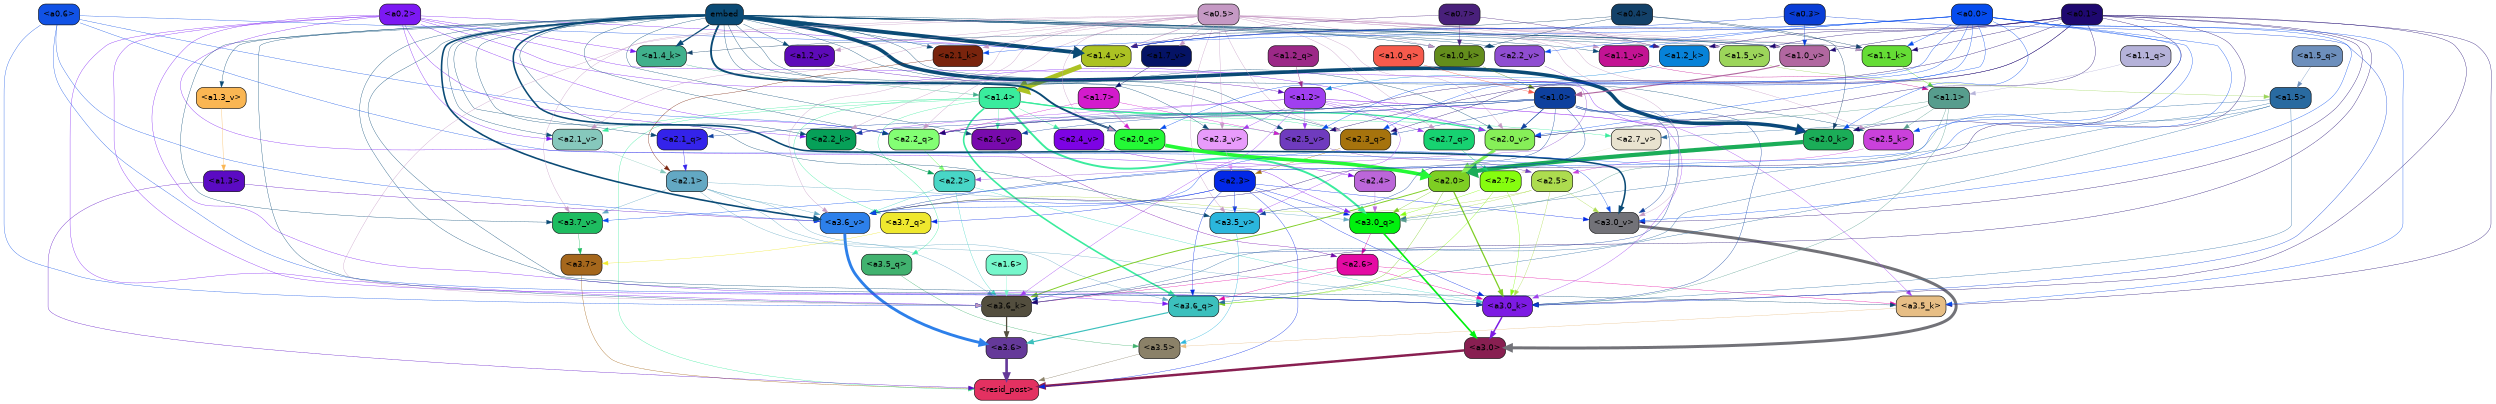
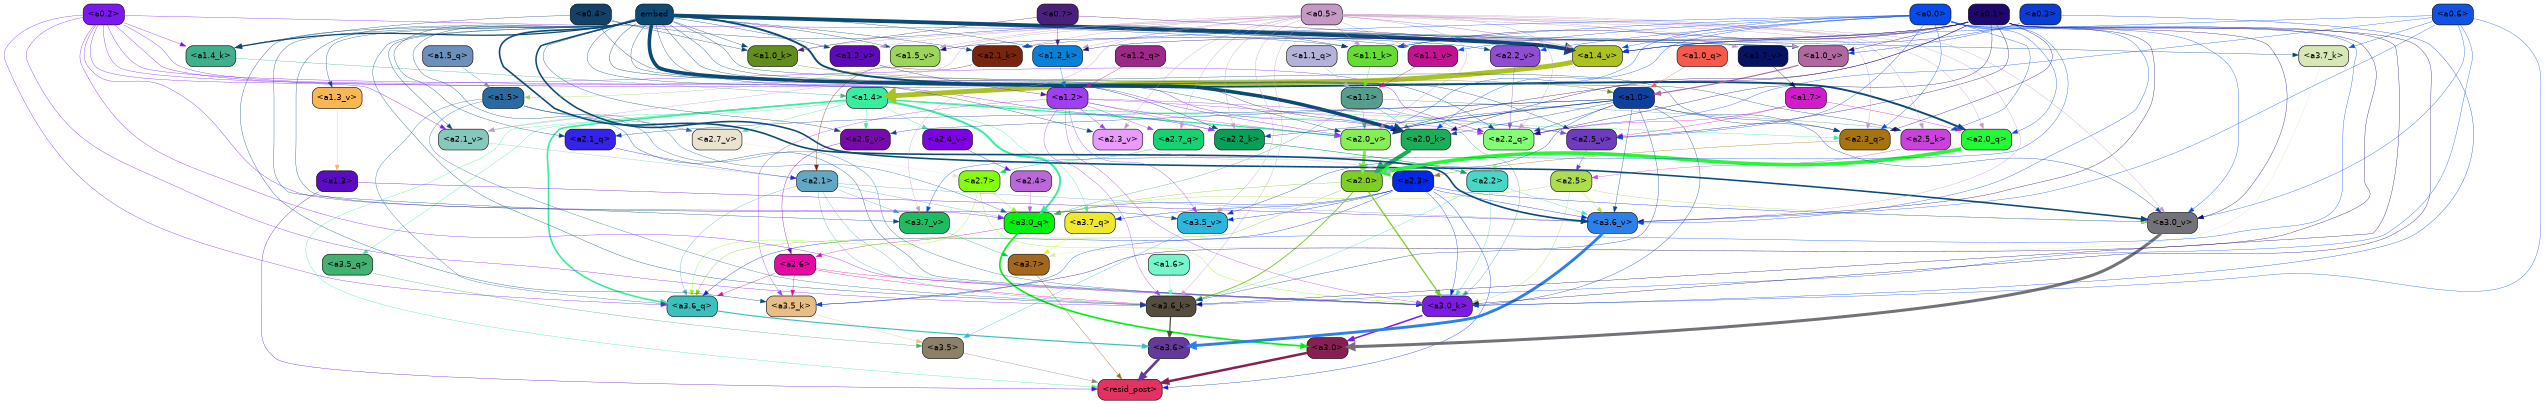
none -> (2324, 56)
(1359, 161) -> (1512, 95)
